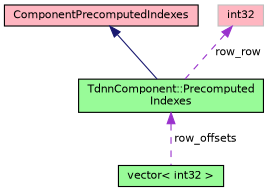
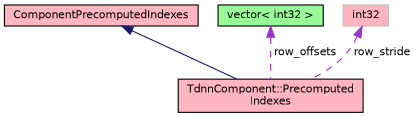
(237, 53) -> (381, 53)
(171, 96) -> (271, 96)
(171, 144) -> (271, 58)
